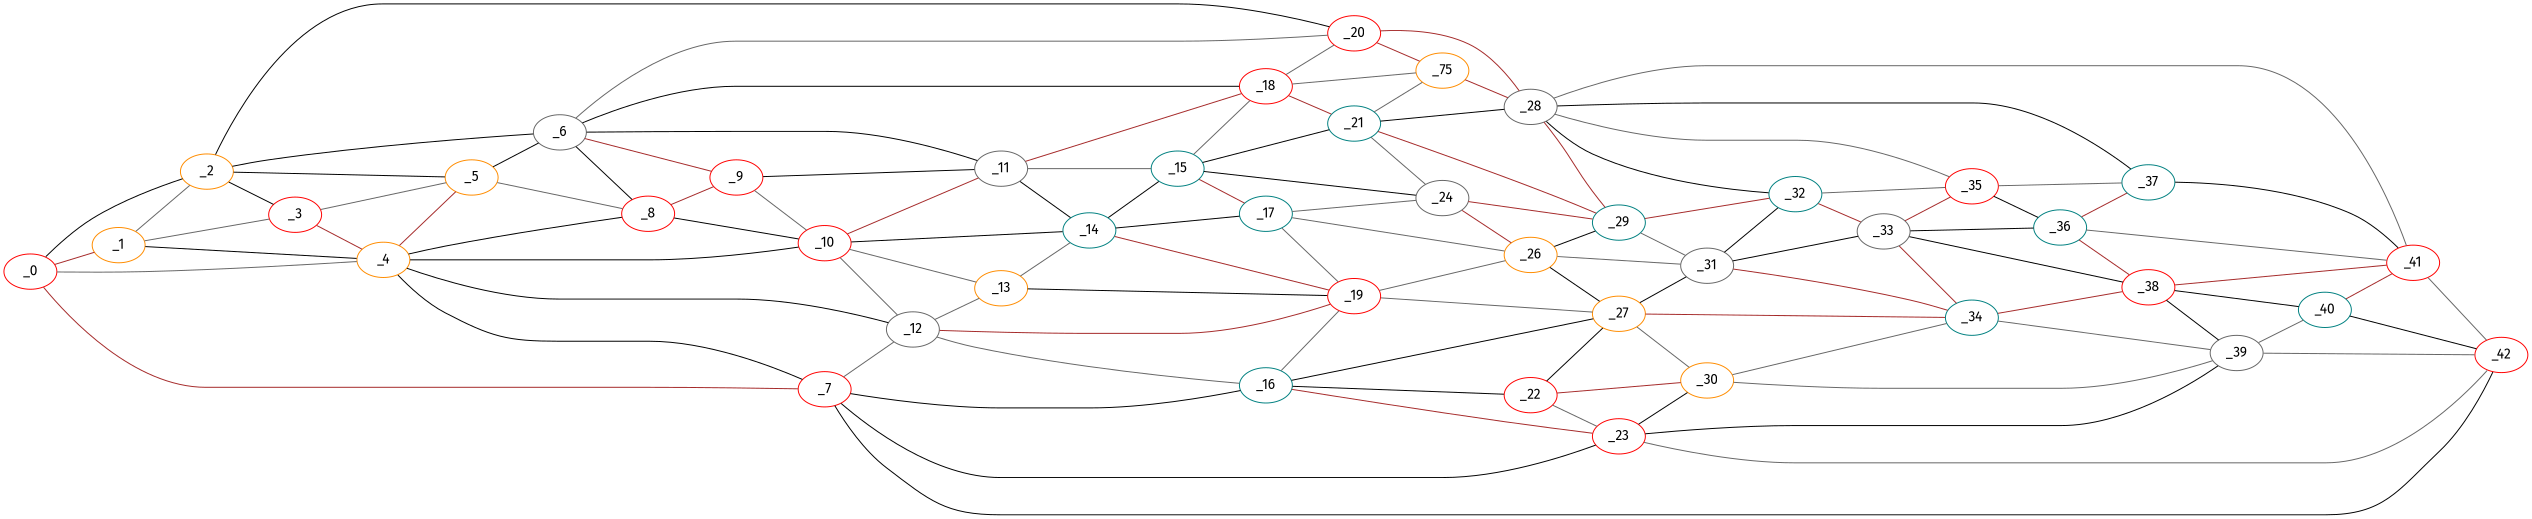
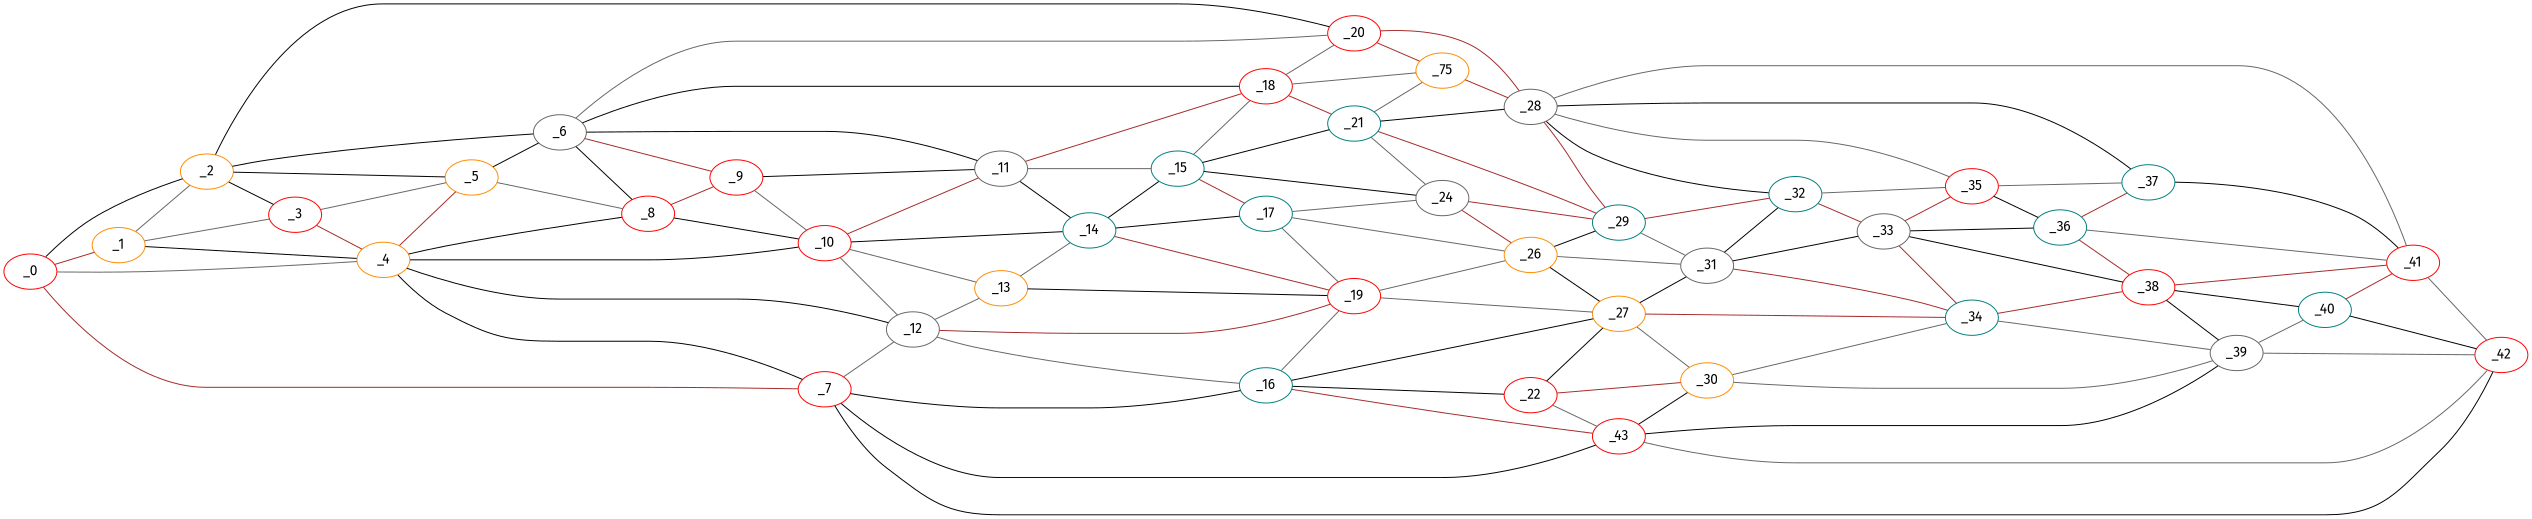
(1619, 436) -> (1619, 436)
